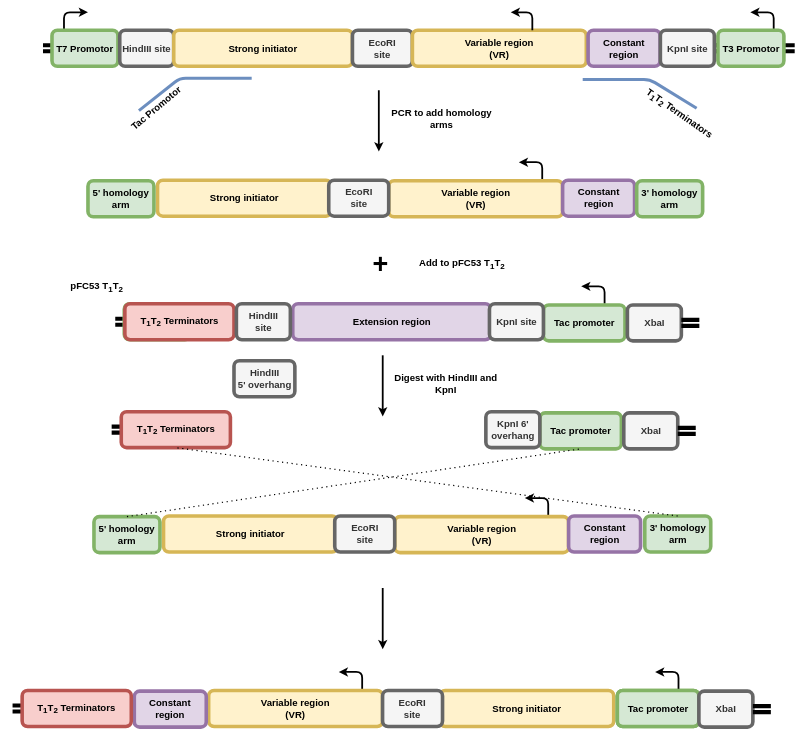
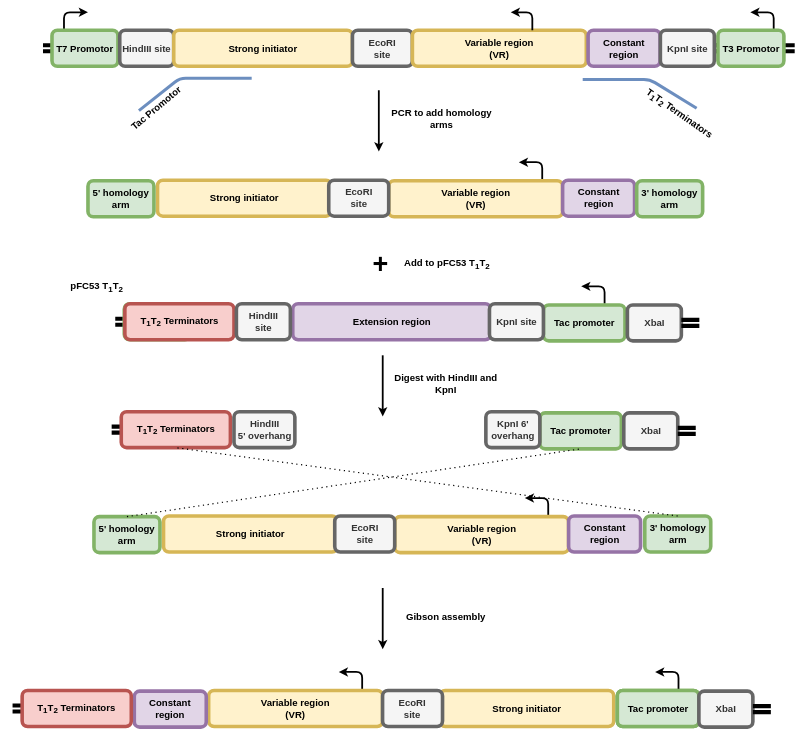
(462, 264) -> (447, 264)
(264, 379) -> (264, 430)
none -> (446, 617)
